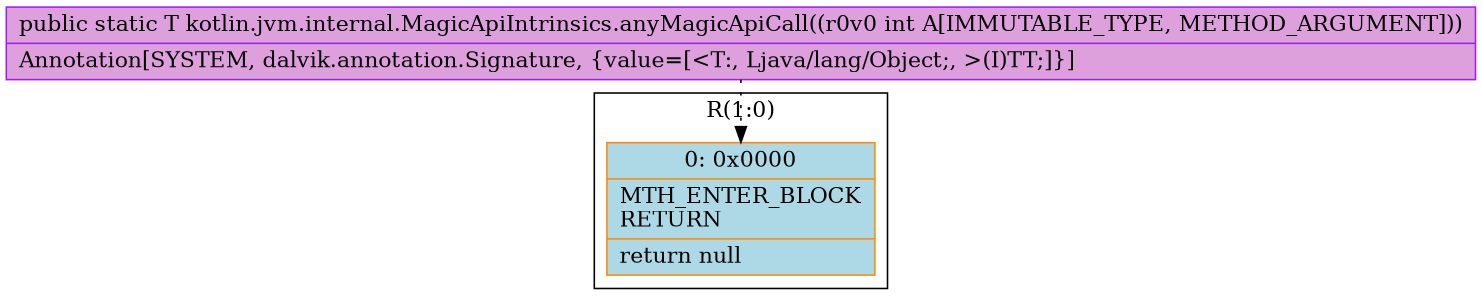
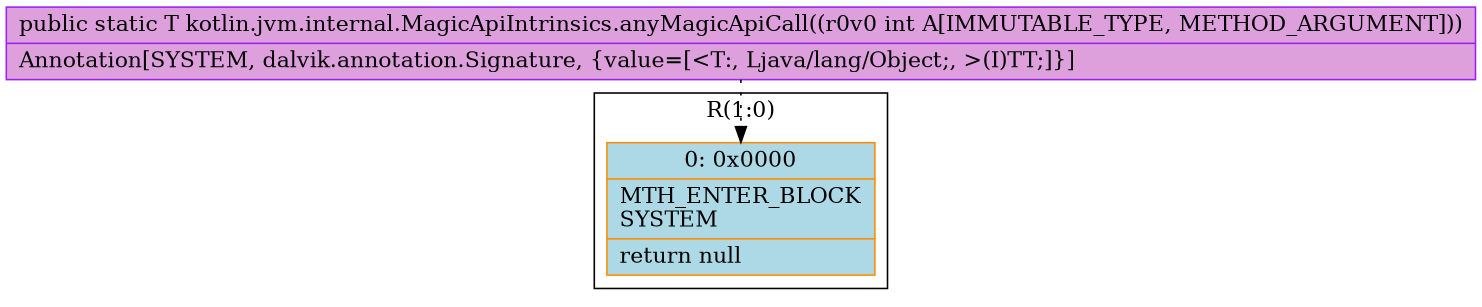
(671, 220) -> (669, 220)
